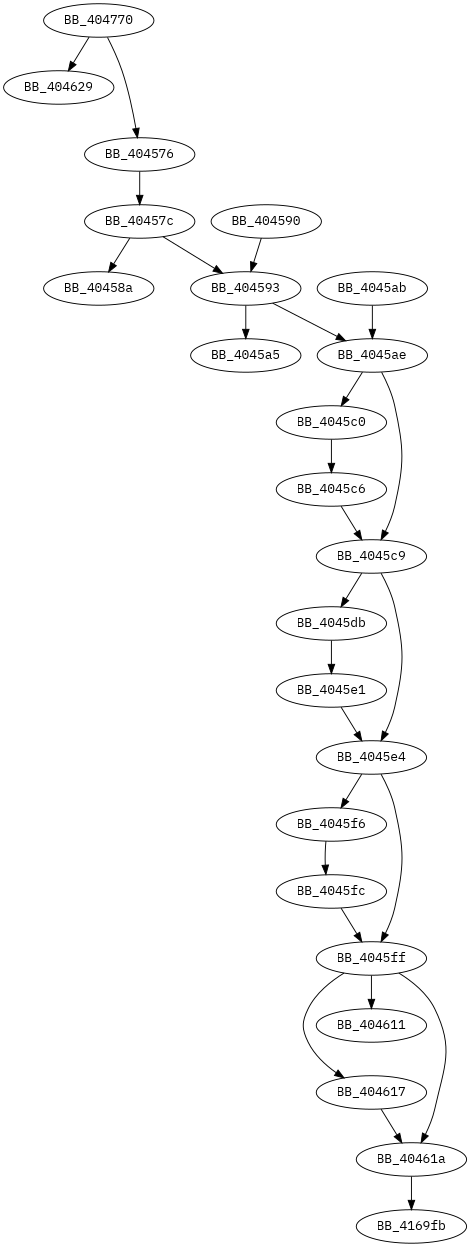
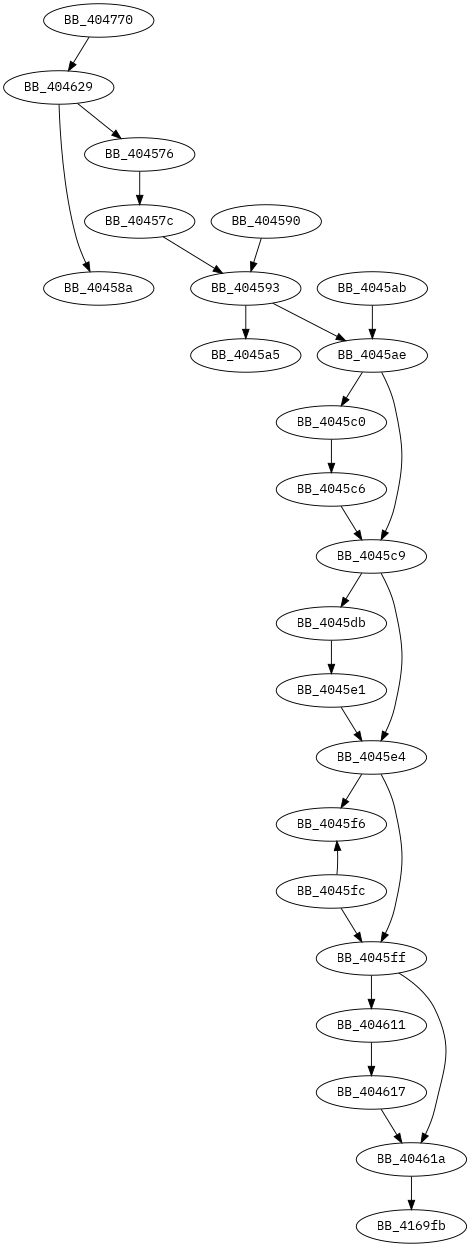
(125, 82) -> (96, 118)
(122, 251) -> (66, 185)
(325, 853) -> (338, 863)
(304, 1021) -> (371, 1054)
